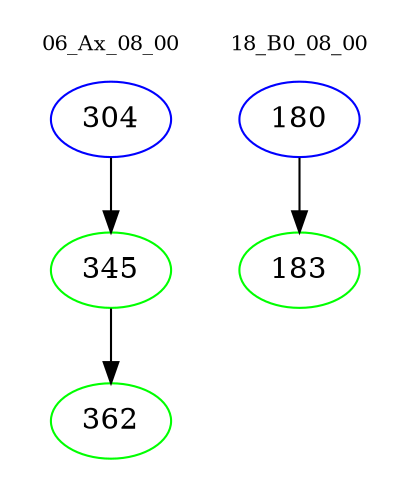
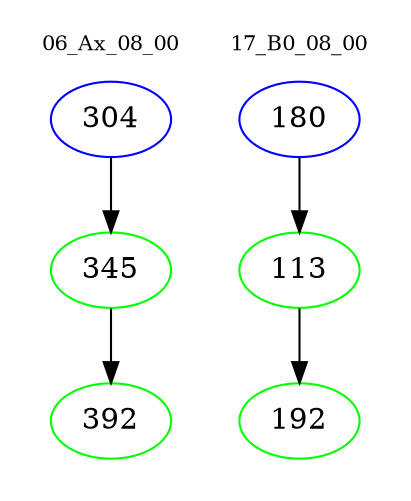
(300, 45) -> (300, 45)
(300, 270) -> (300, 270)
(111, 421) -> (111, 421)
none -> (300, 421)
